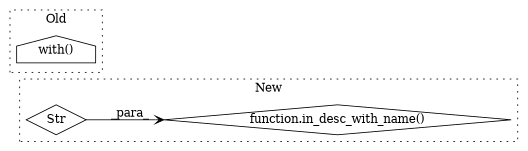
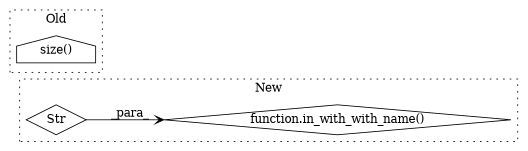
(56, 51) -> (56, 51)
(337, 120) -> (337, 120)
